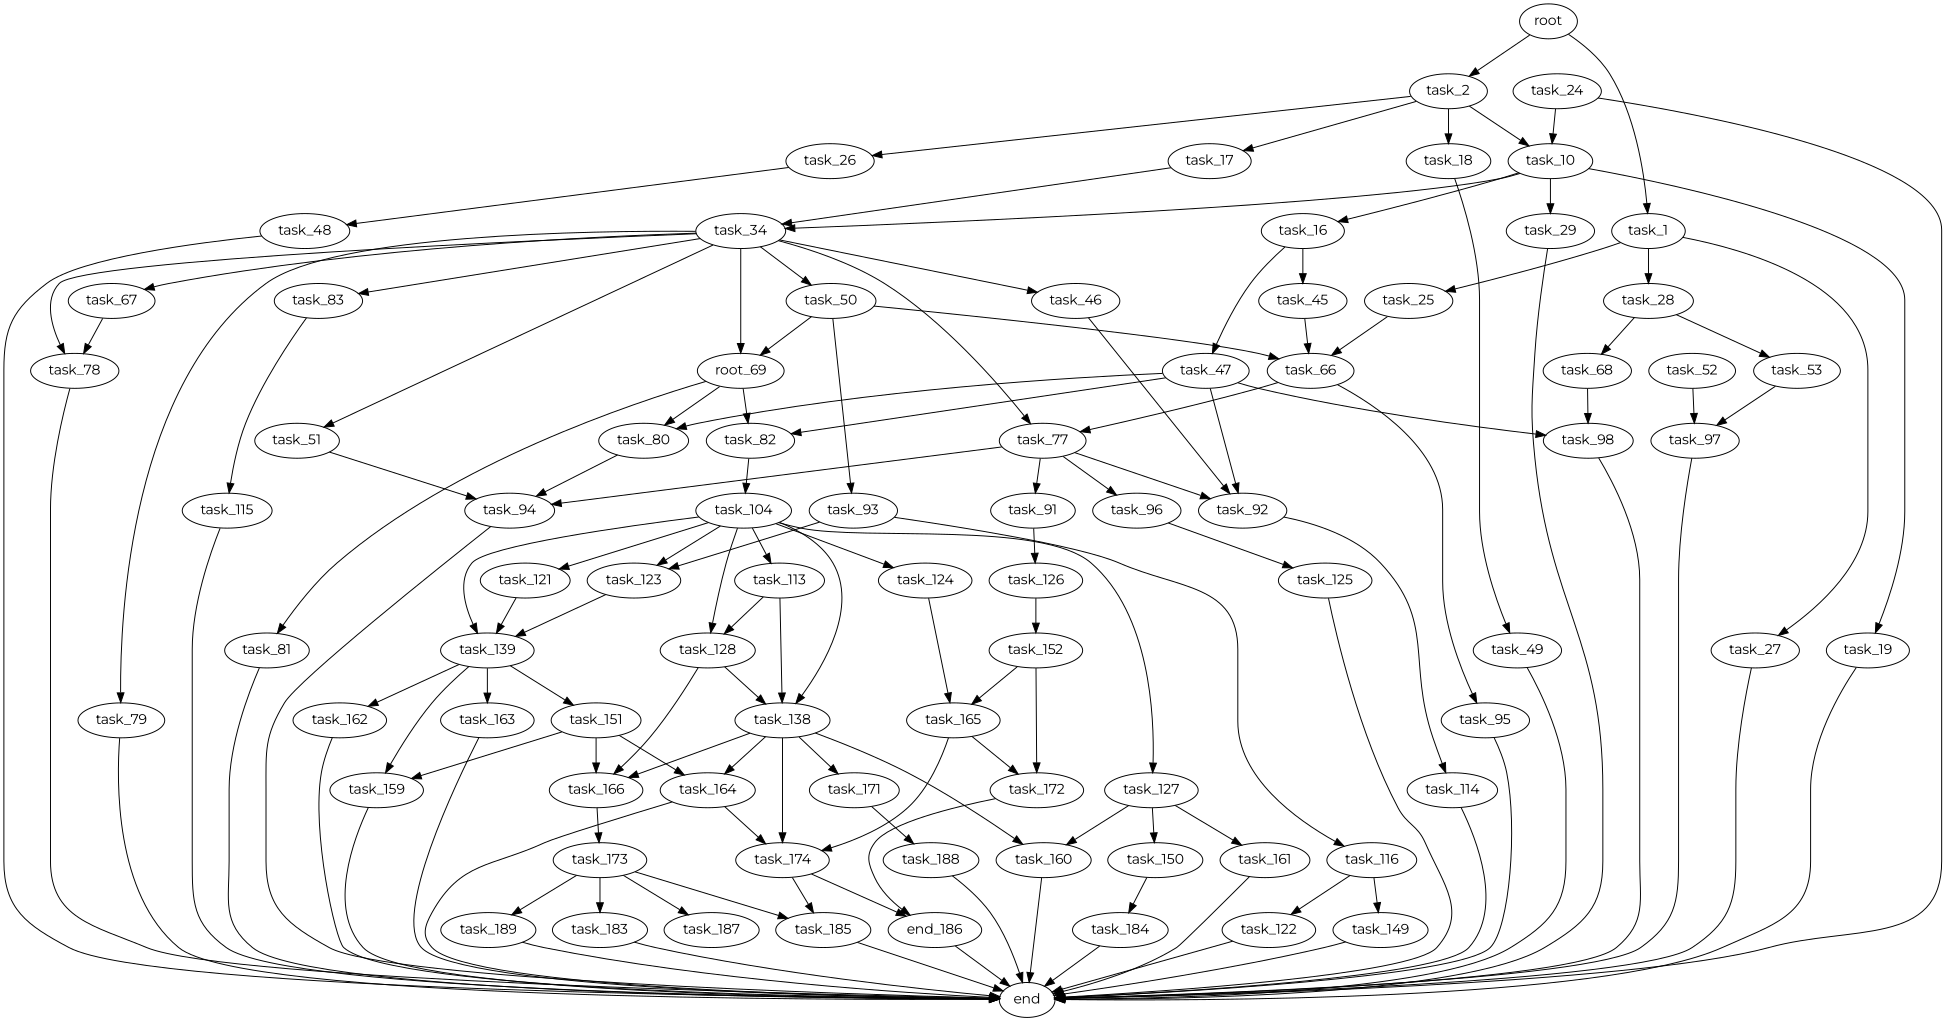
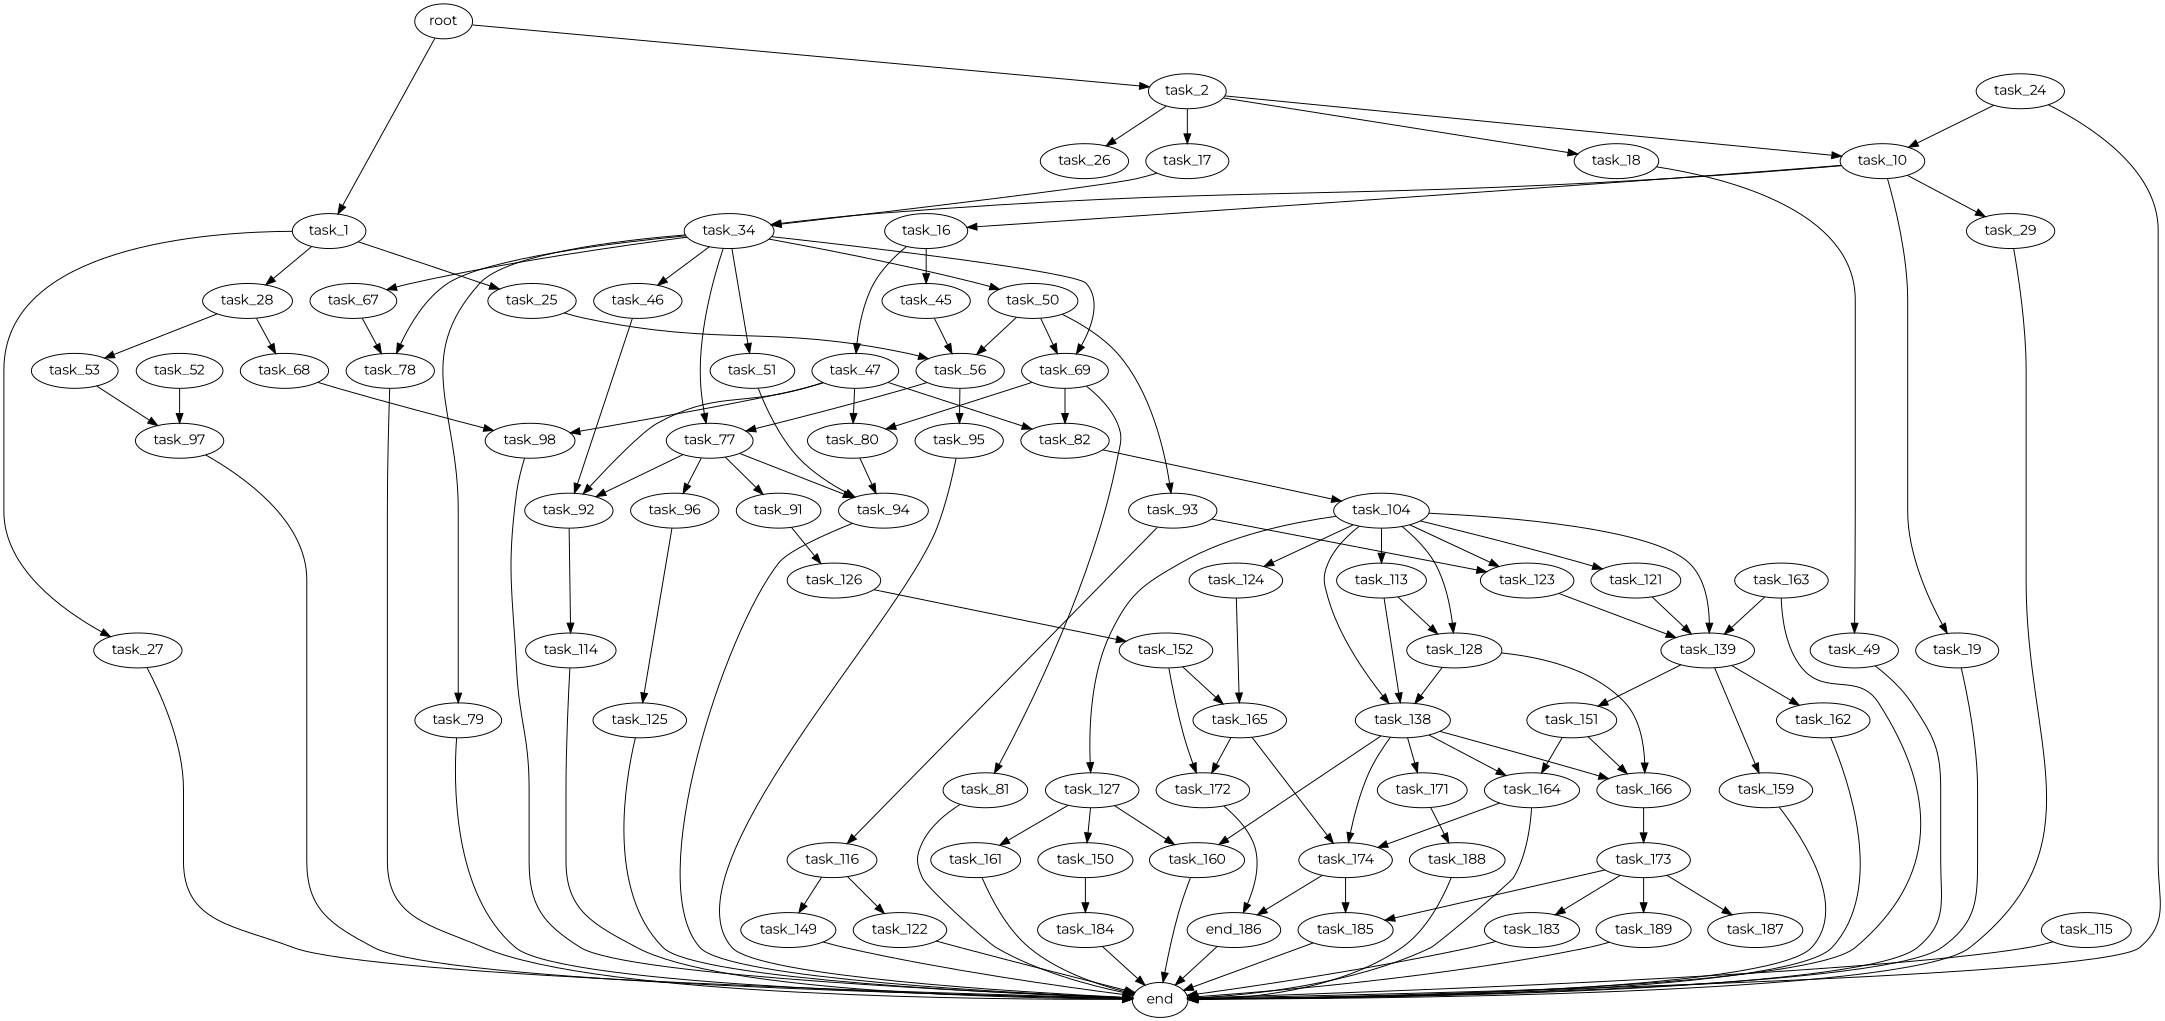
(305, 231) -> none
(318, 301) -> none
(741, 371) -> (1065, 371)
(1311, 371) -> (960, 371)
(487, 681) -> (1748, 612)
(491, 754) -> none
